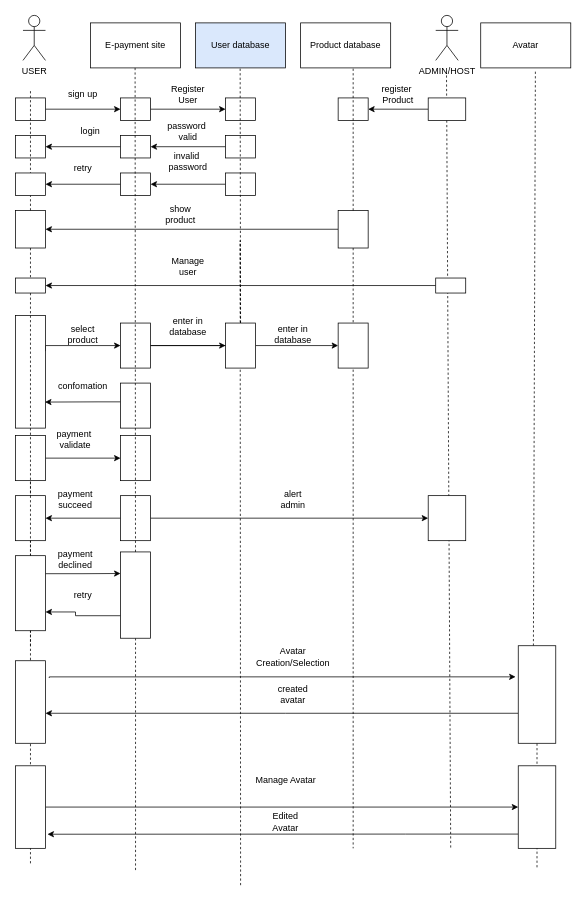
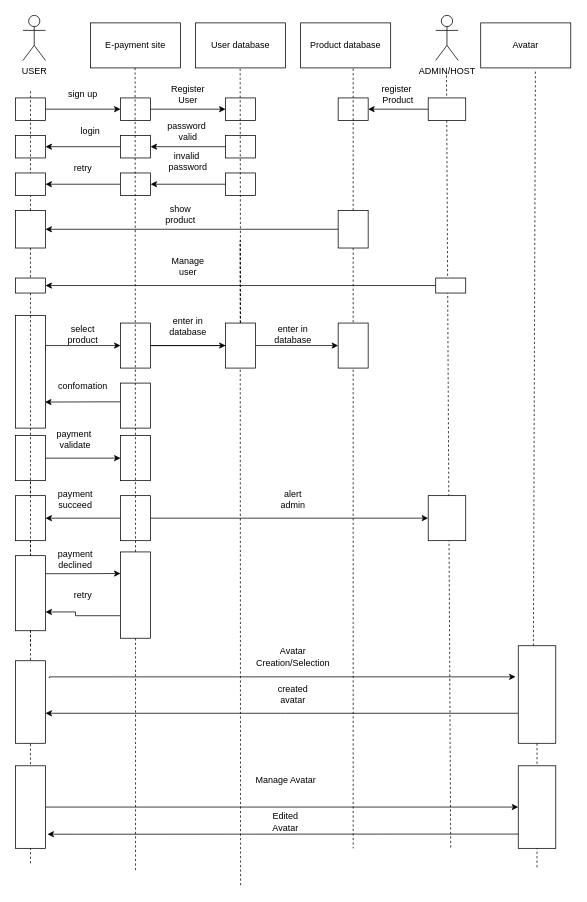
(240, 45) -> (240, 45)
